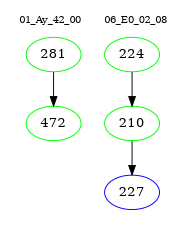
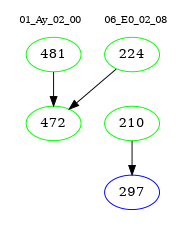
(50, 21) -> (50, 21)
(54, 55) -> (54, 55)
(132, 84) -> (103, 80)
(132, 192) -> (132, 192)
